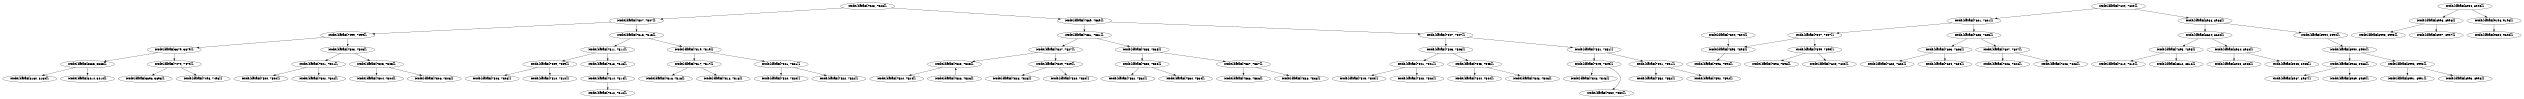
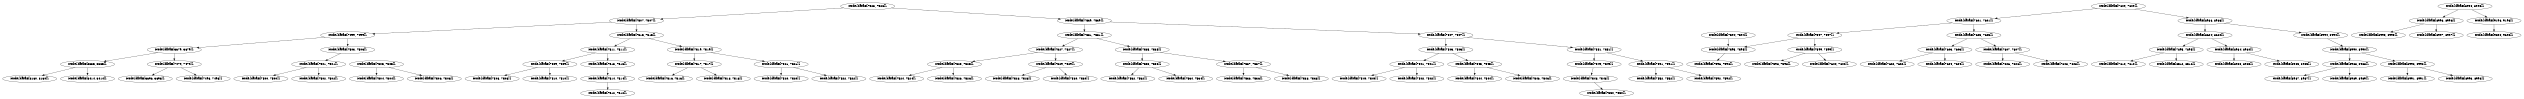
(361, 57) -> none
(956, 73) -> (953, 71)
(1620, 76) -> (1598, 85)
